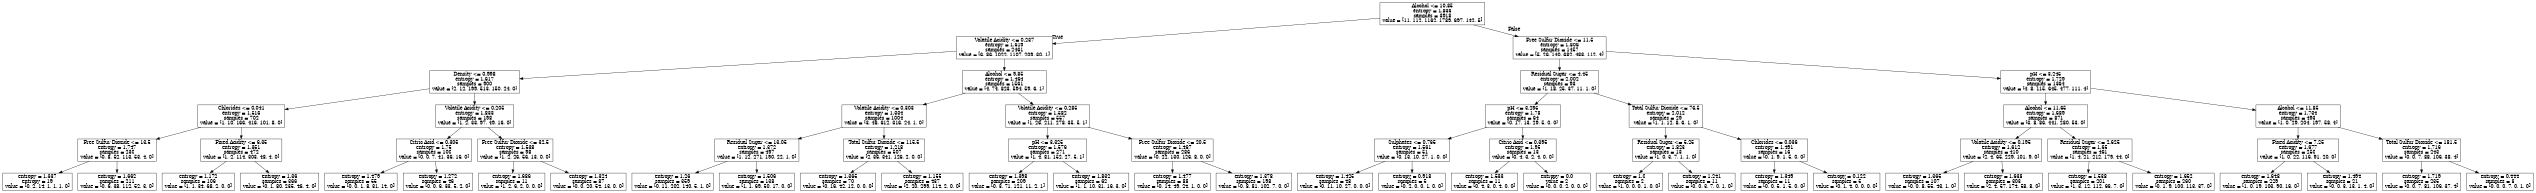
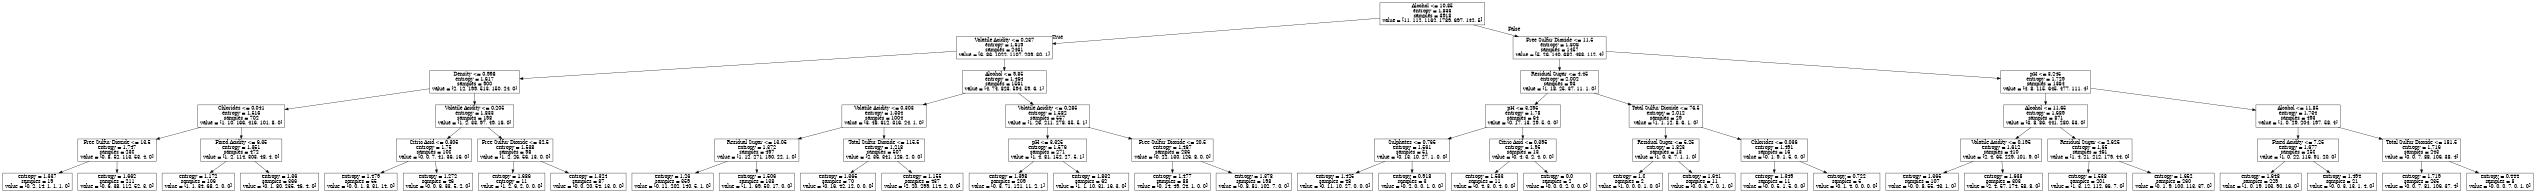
(37, 182) -> (37, 182)
(512, 182) -> (512, 182)
(1412, 182) -> (1412, 182)
(1557, 182) -> (1557, 182)
(1702, 182) -> (1702, 182)
(1847, 182) -> (1847, 182)
